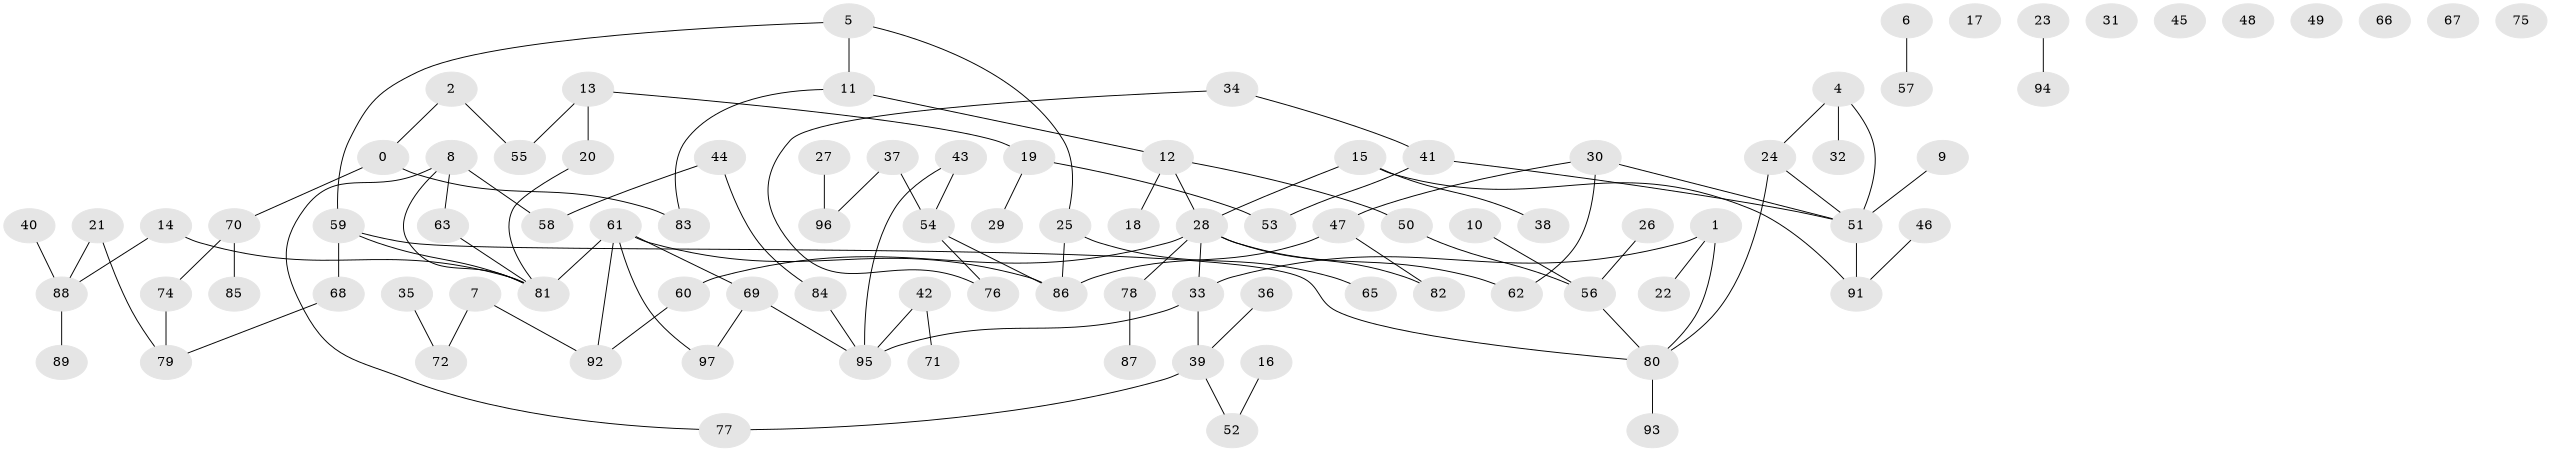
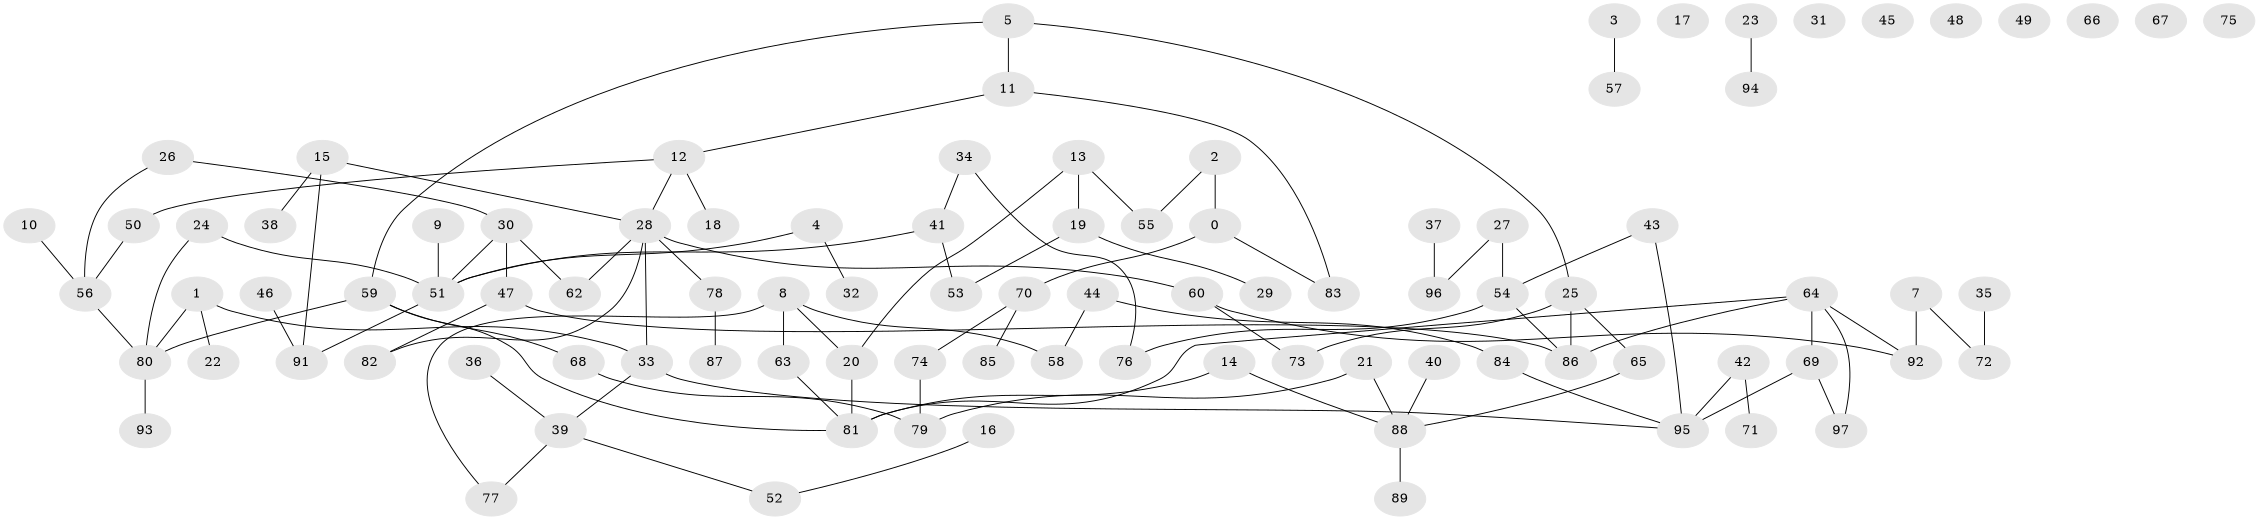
(1907, 21) -> (1615, 21)
(1804, 123) -> none
none -> (371, 188)
(913, 196) -> (1503, 260)
(616, 226) -> (1812, 294)
(404, 234) -> (815, 325)
none -> (1298, 362)
none -> (1523, 404)
